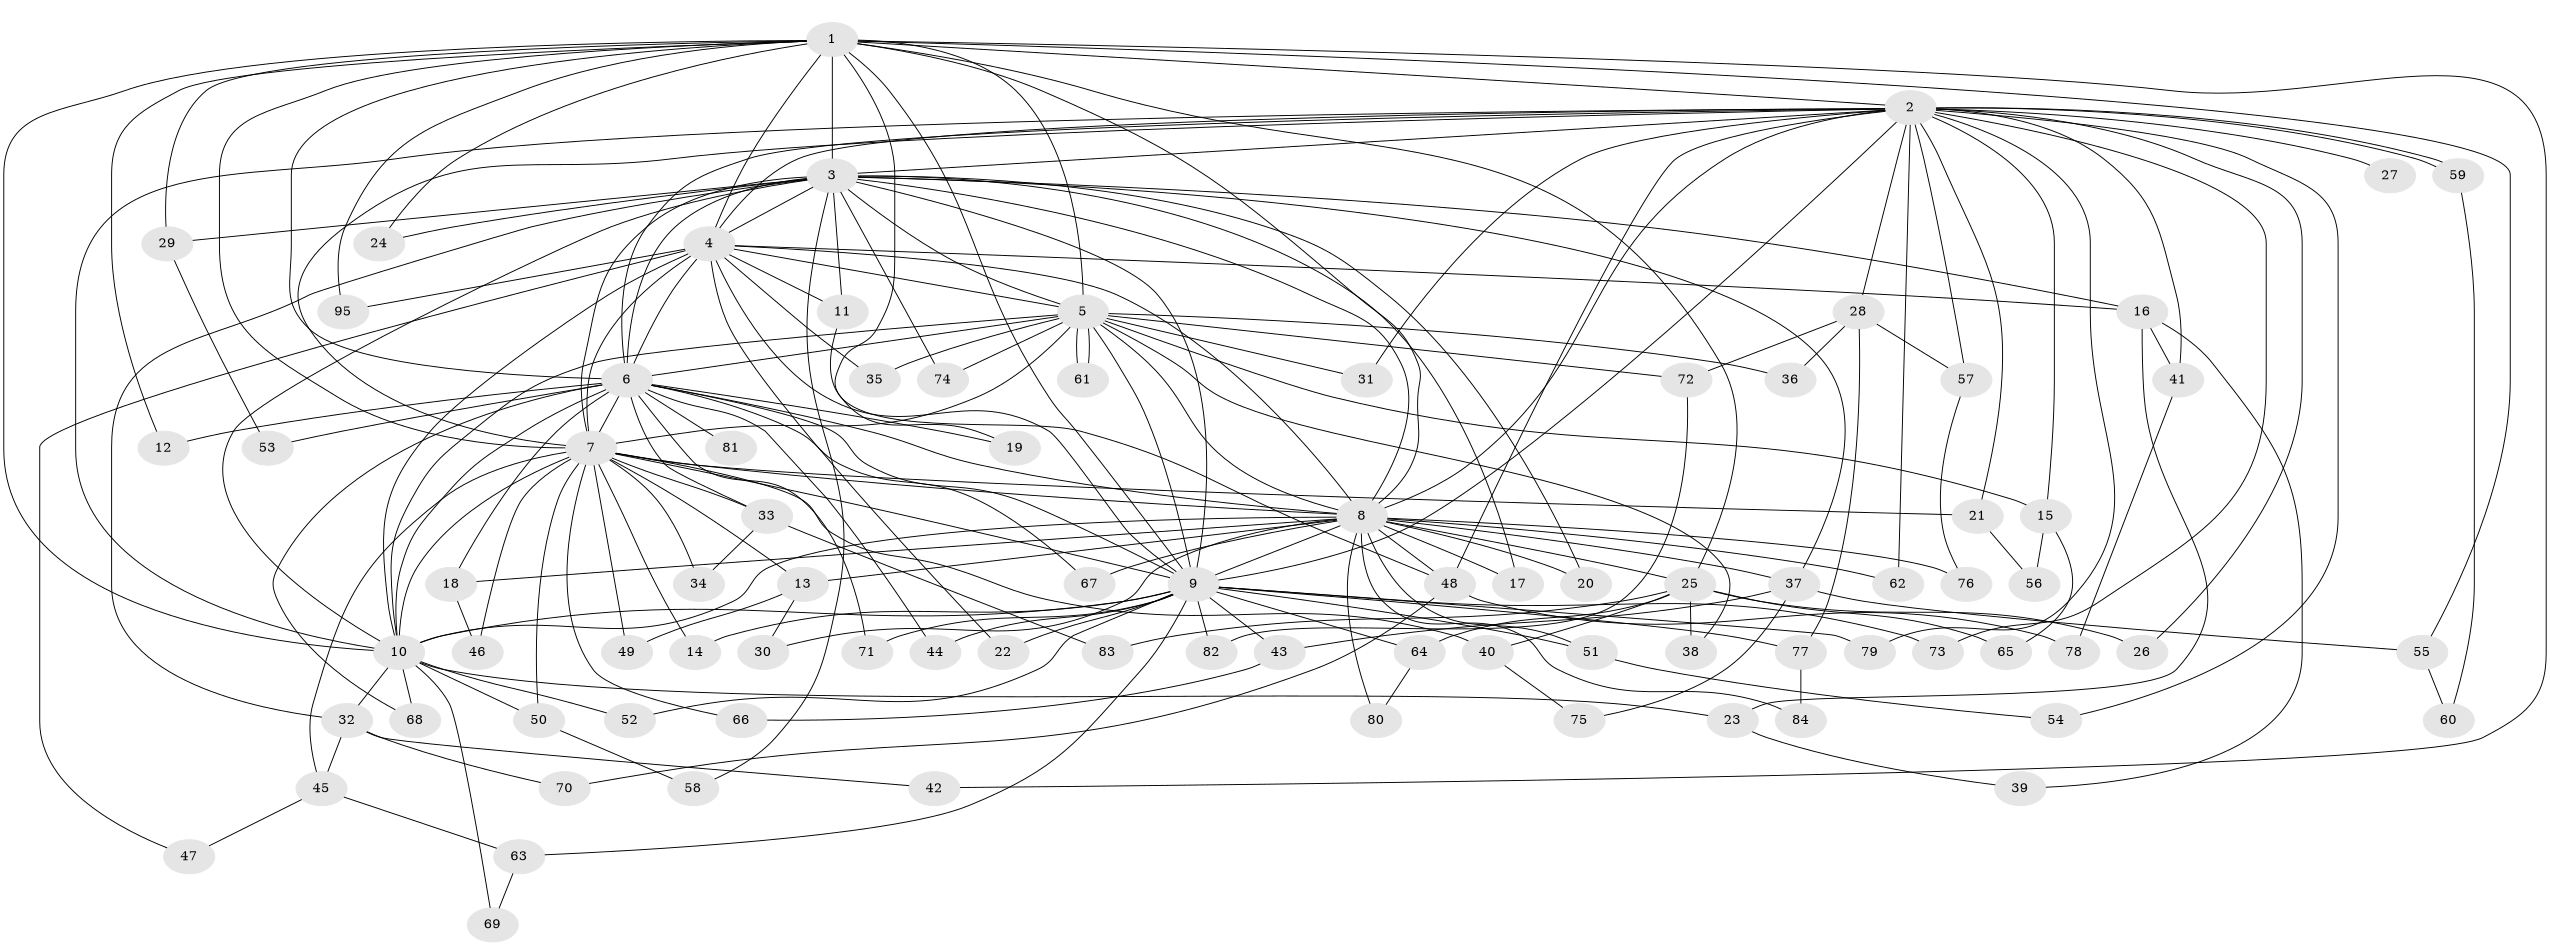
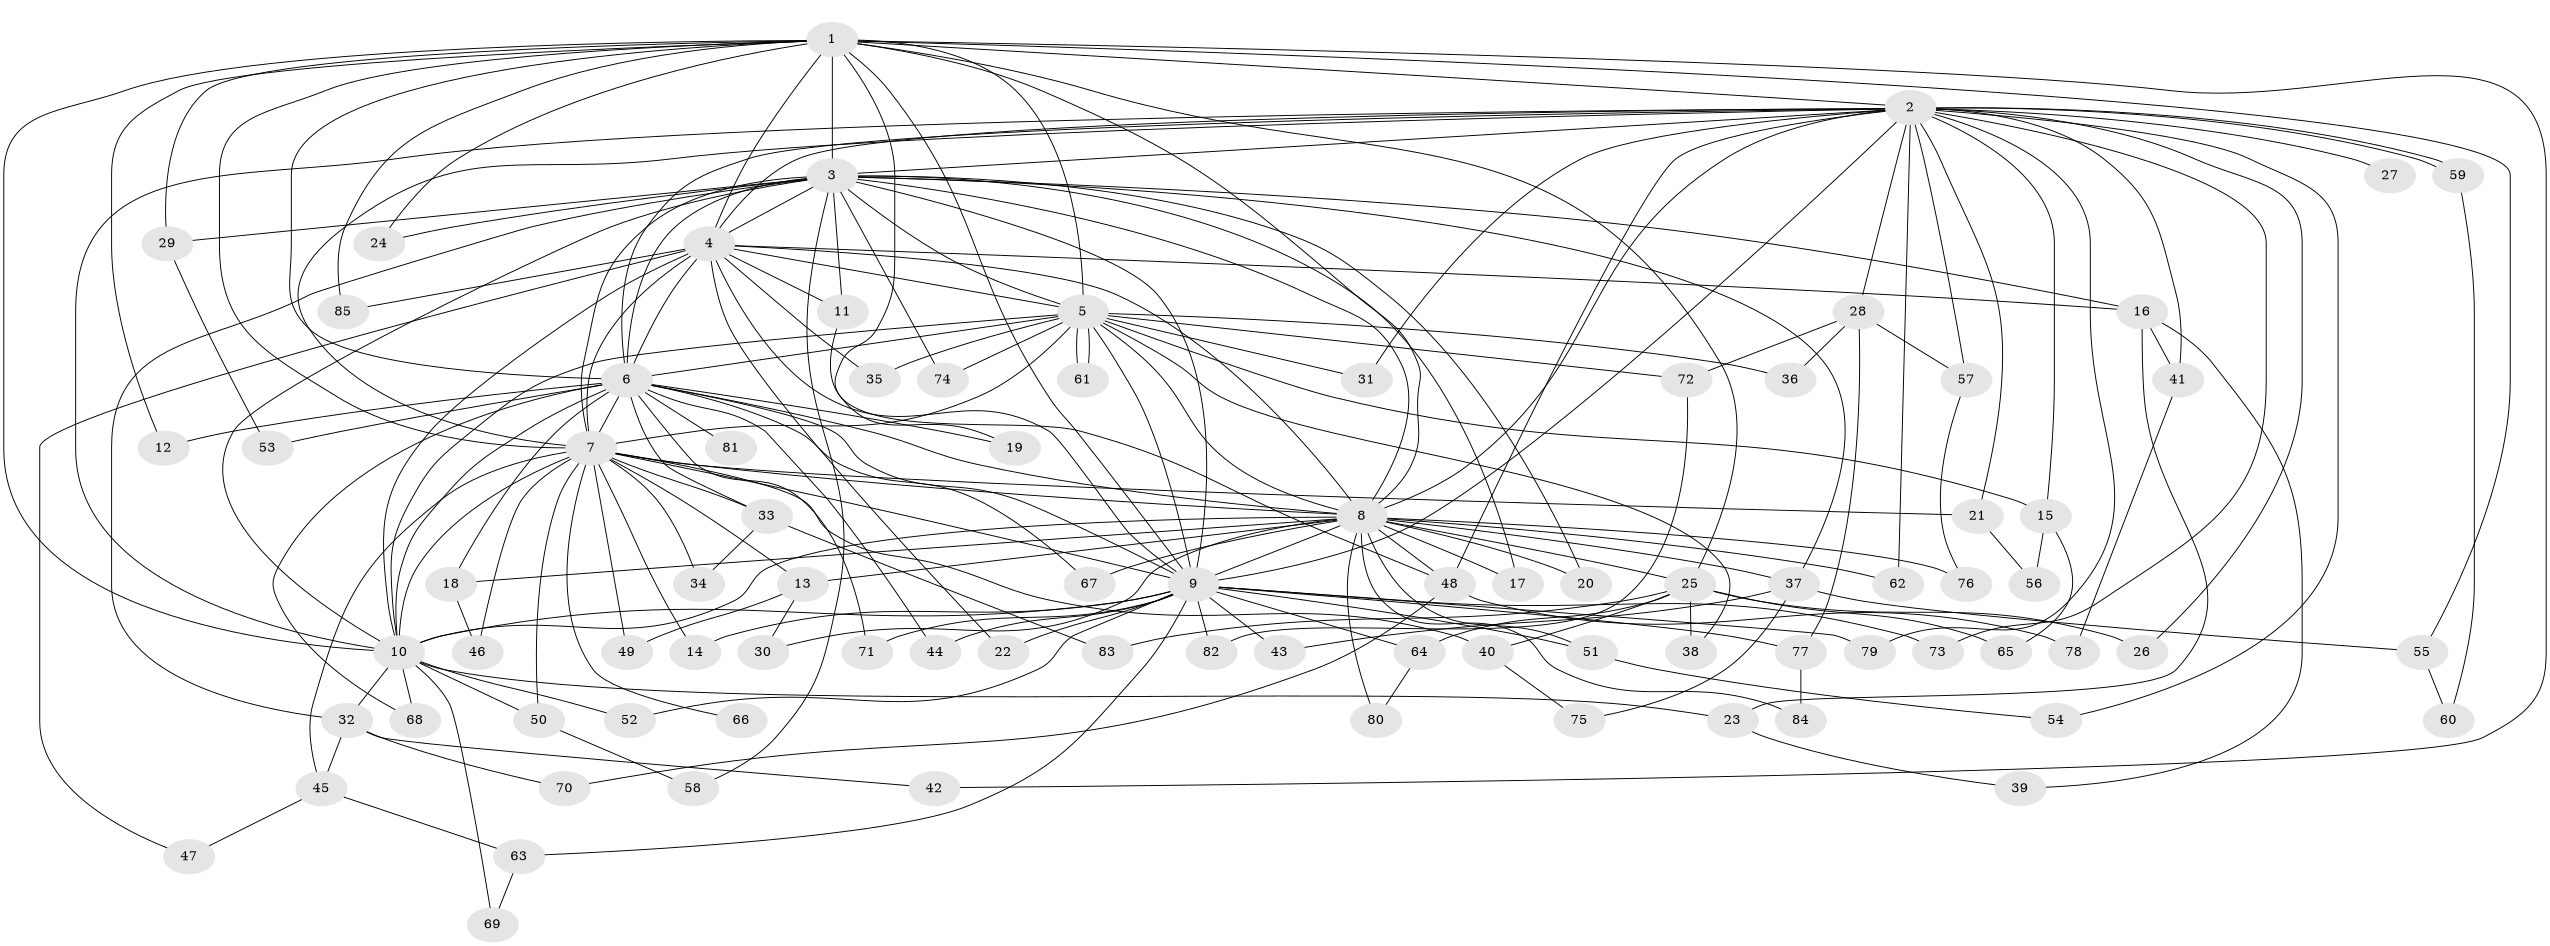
(343, 312) -> (343, 312)
(1016, 709) -> none
